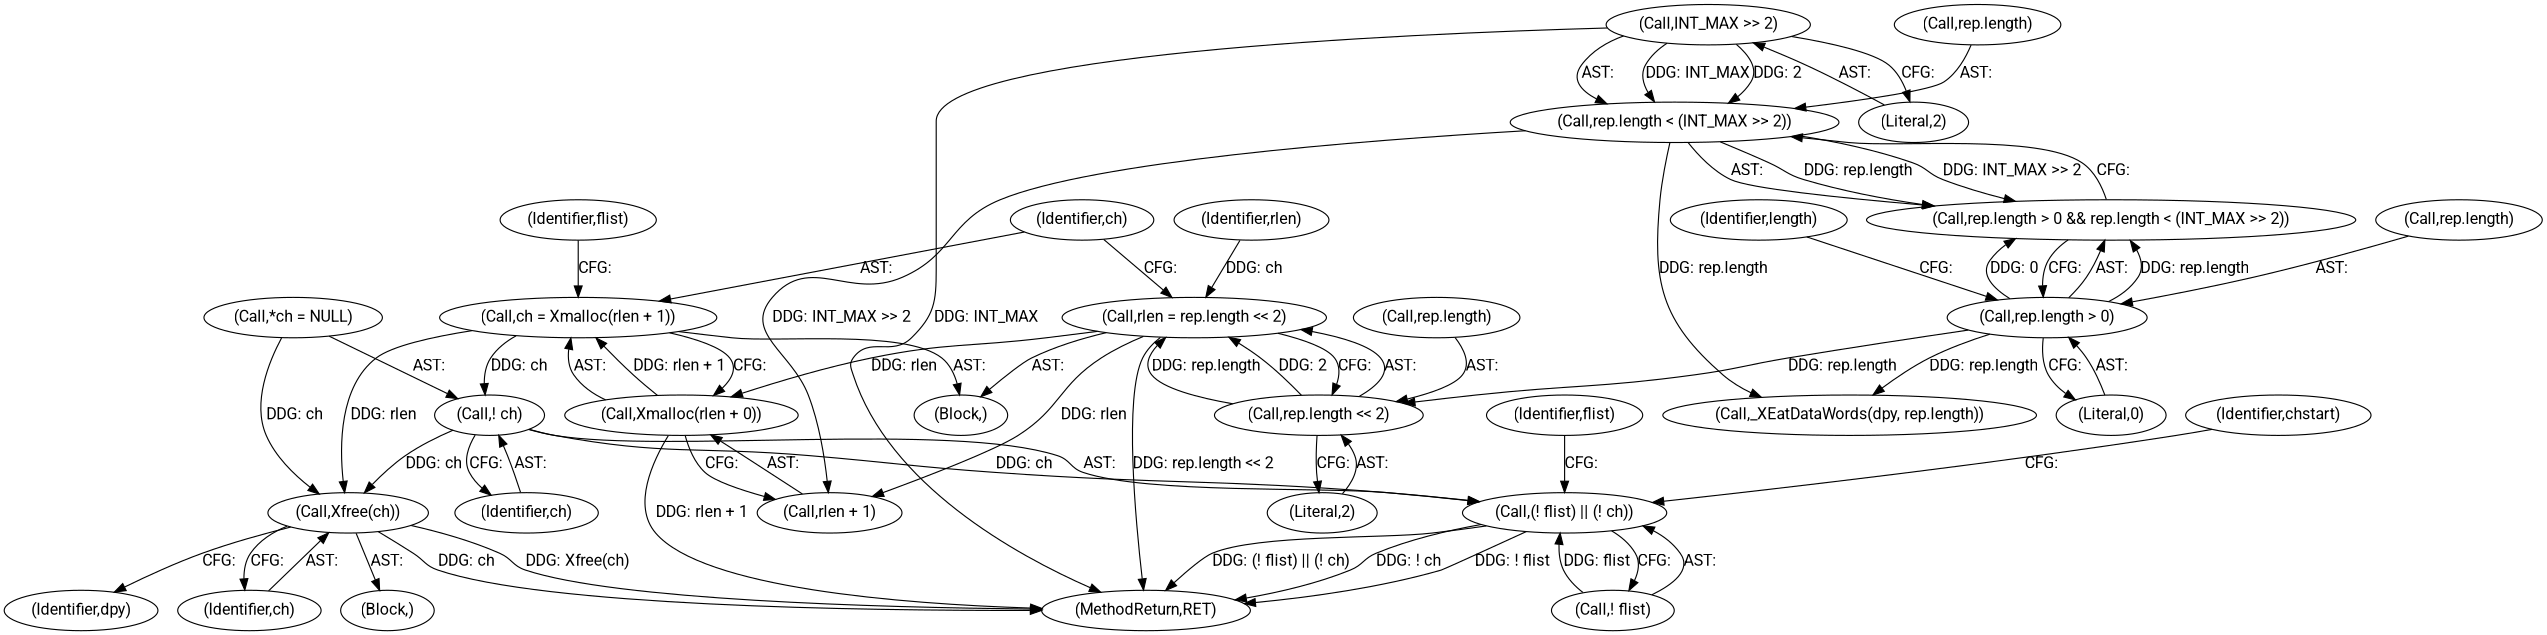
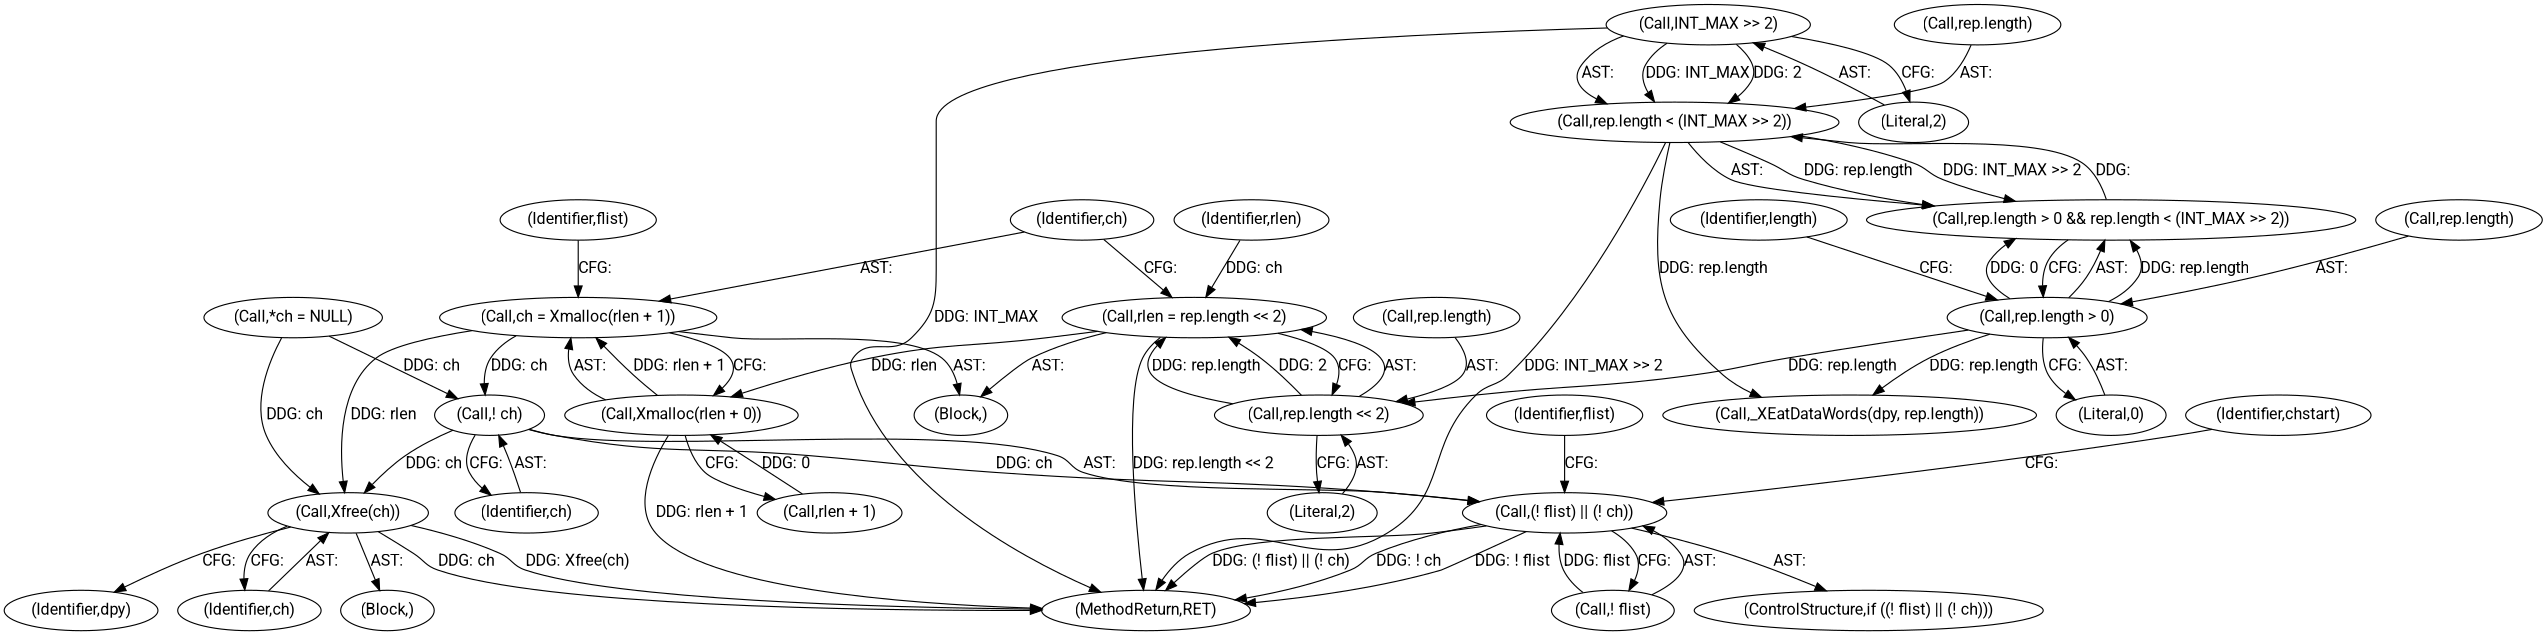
(2116, 171) -> (2116, 171)
(1031, 190) -> (1450, 431)
(432, 366) -> (432, 366)
(1024, 431) -> none
(786, 464) -> (786, 464)
none -> (1869, 610)
